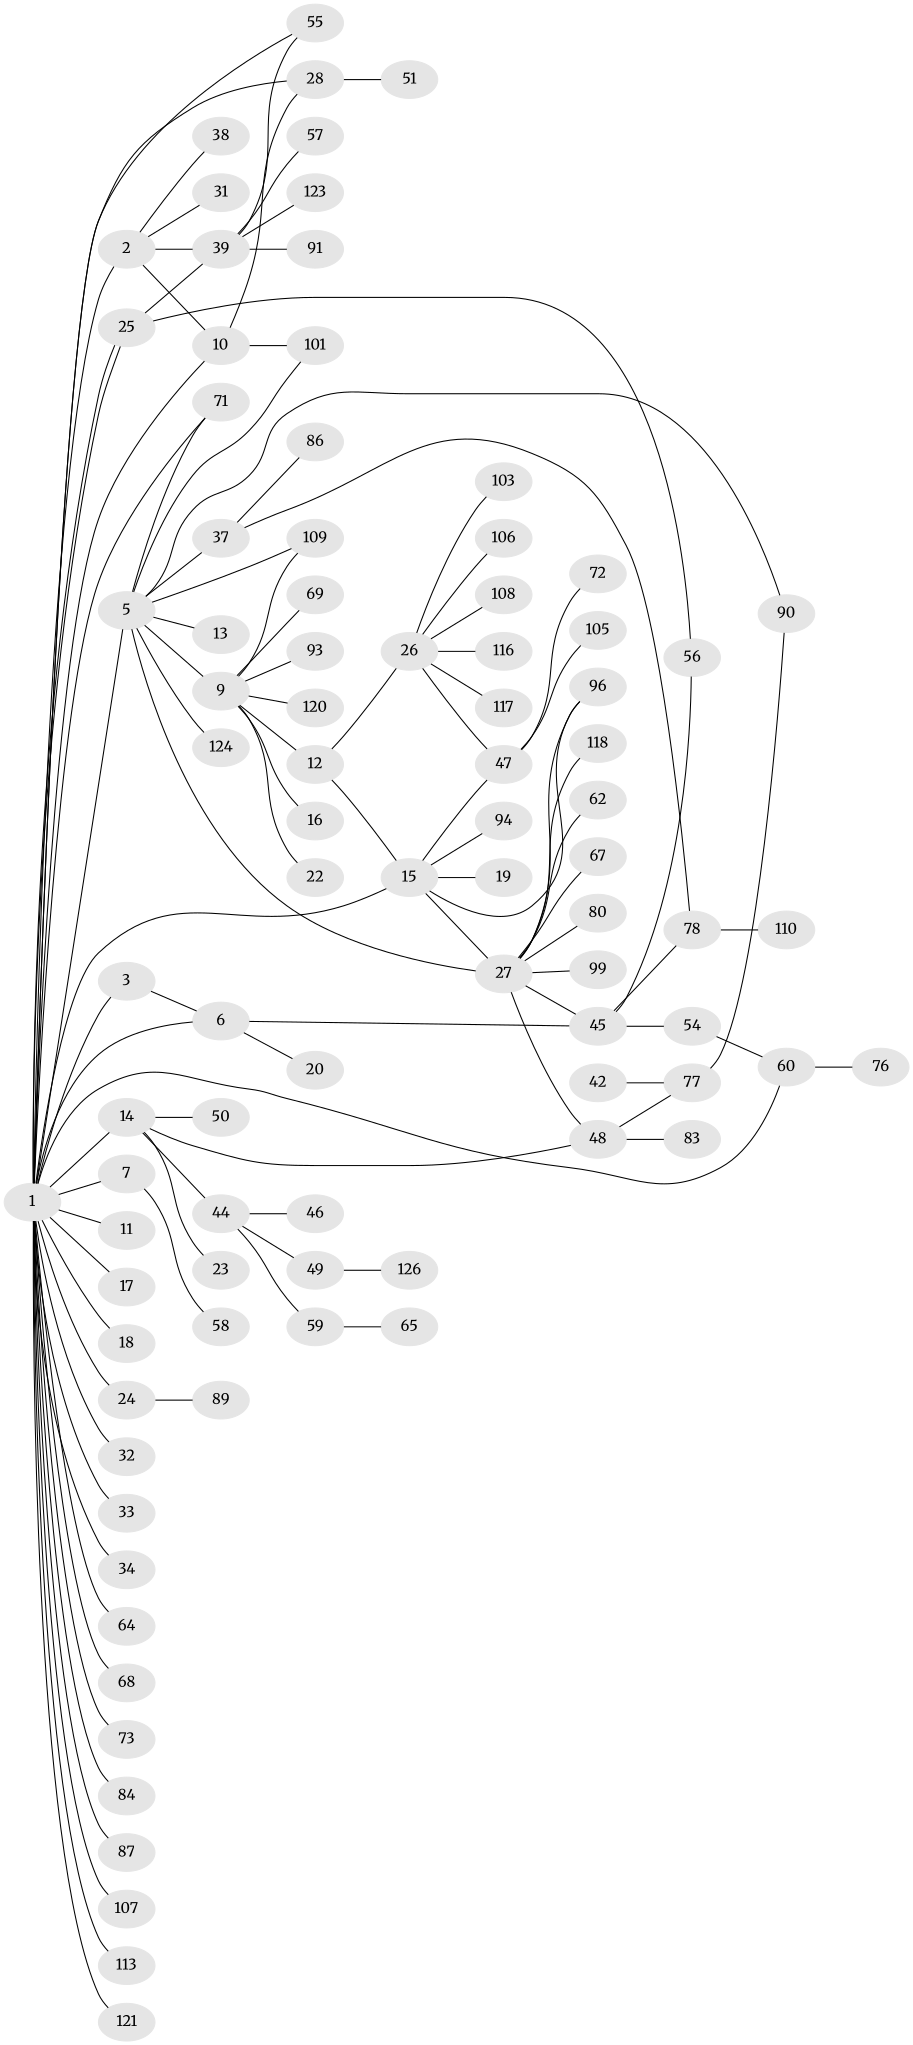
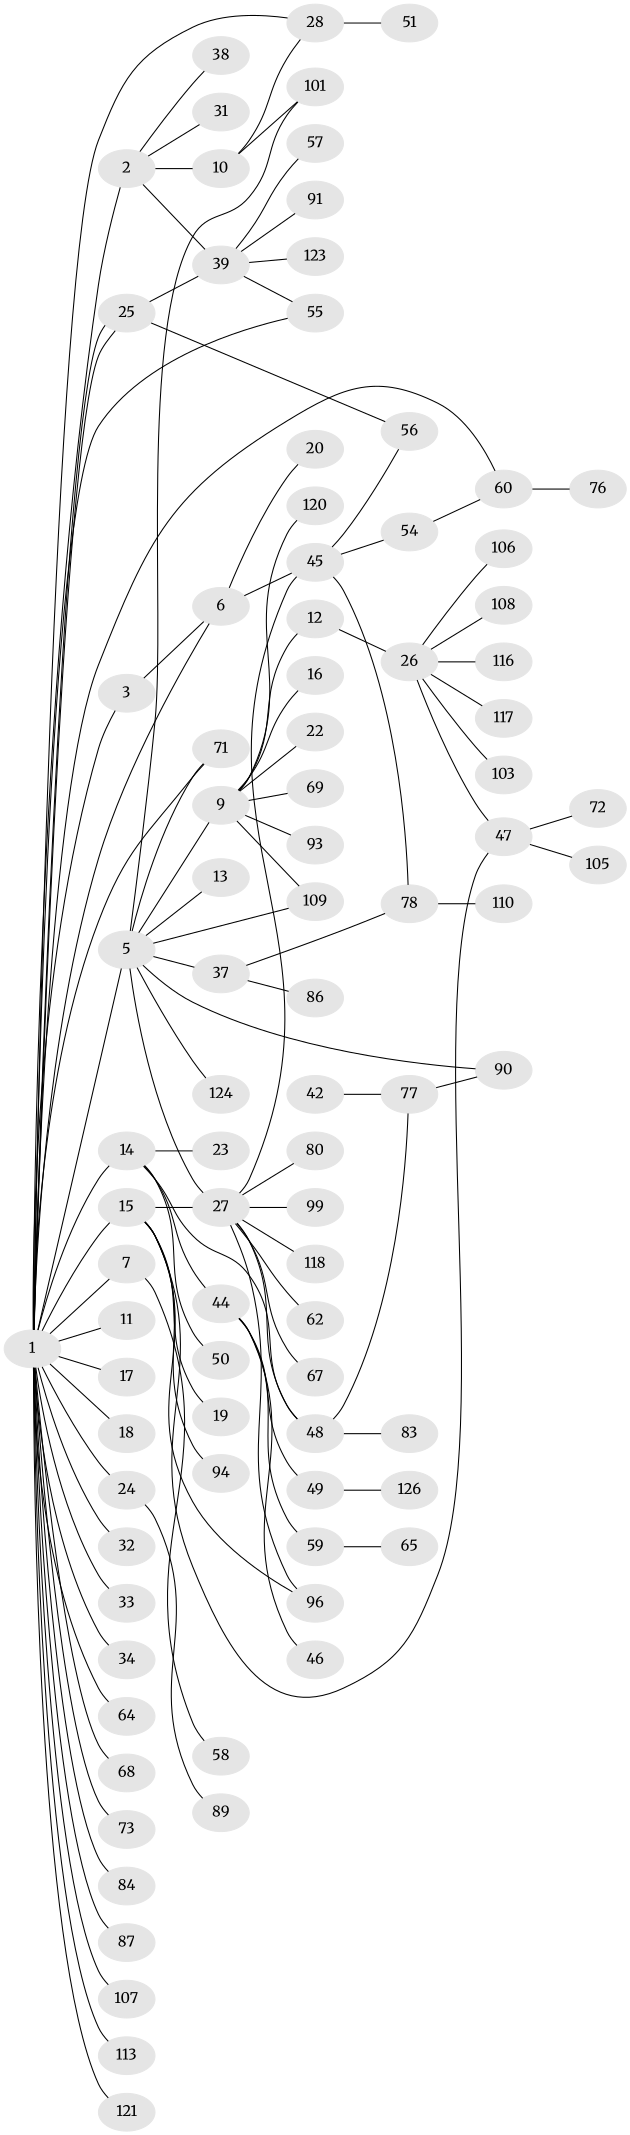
(60, 754) -> none
(365, 819) -> none
